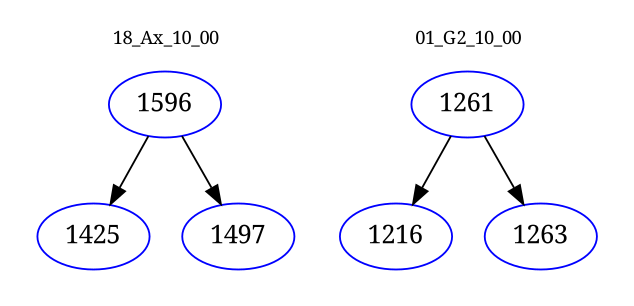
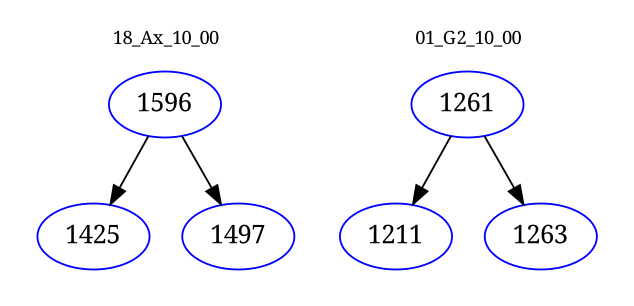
(396, 236) -> (396, 236)
